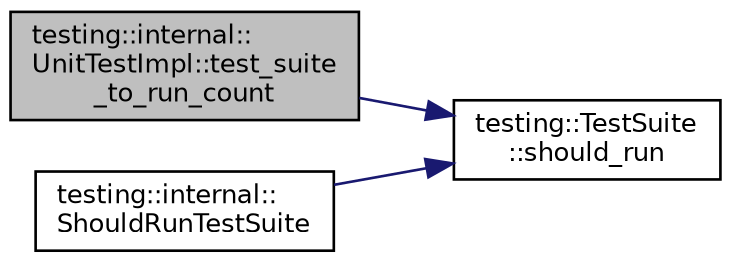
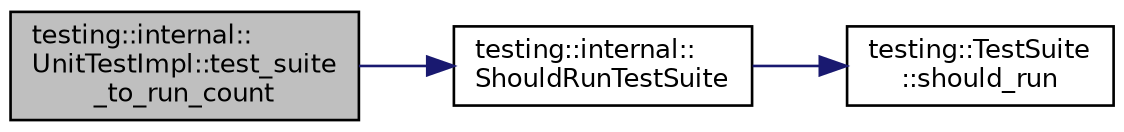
(393, 104) -> (393, 66)
